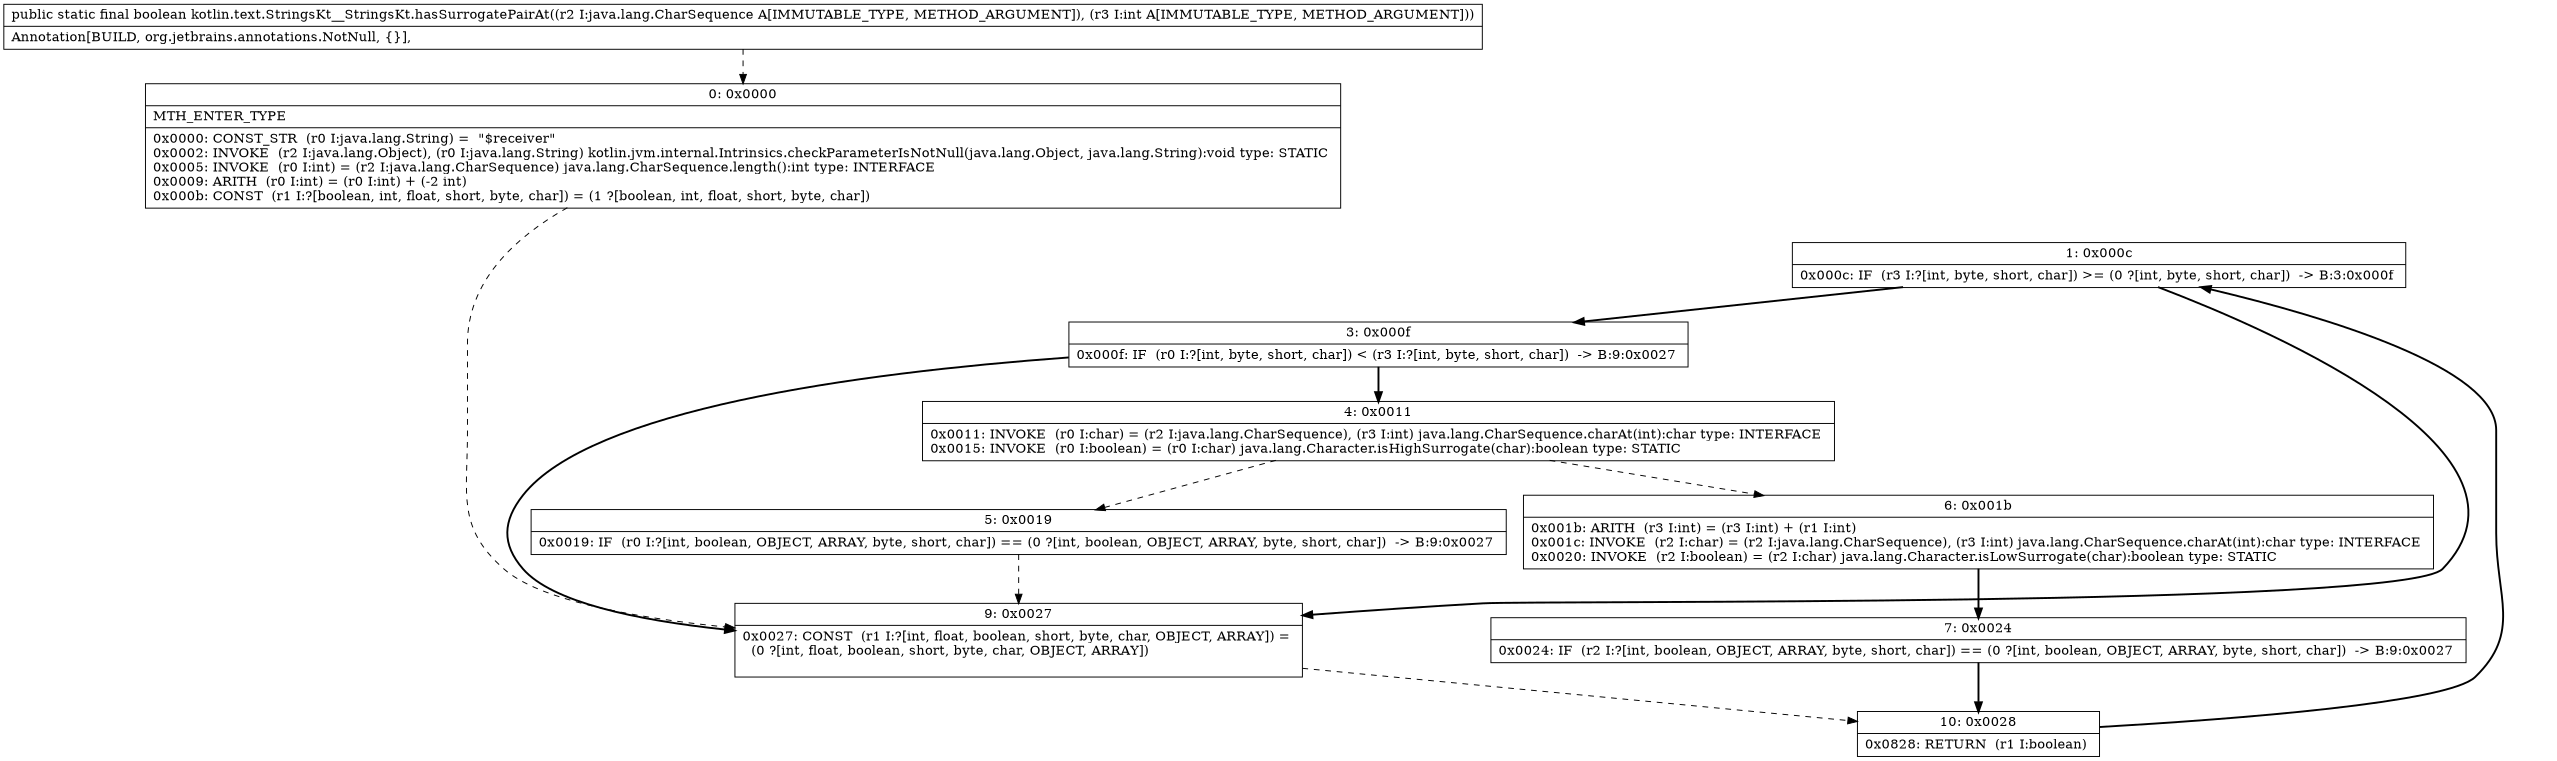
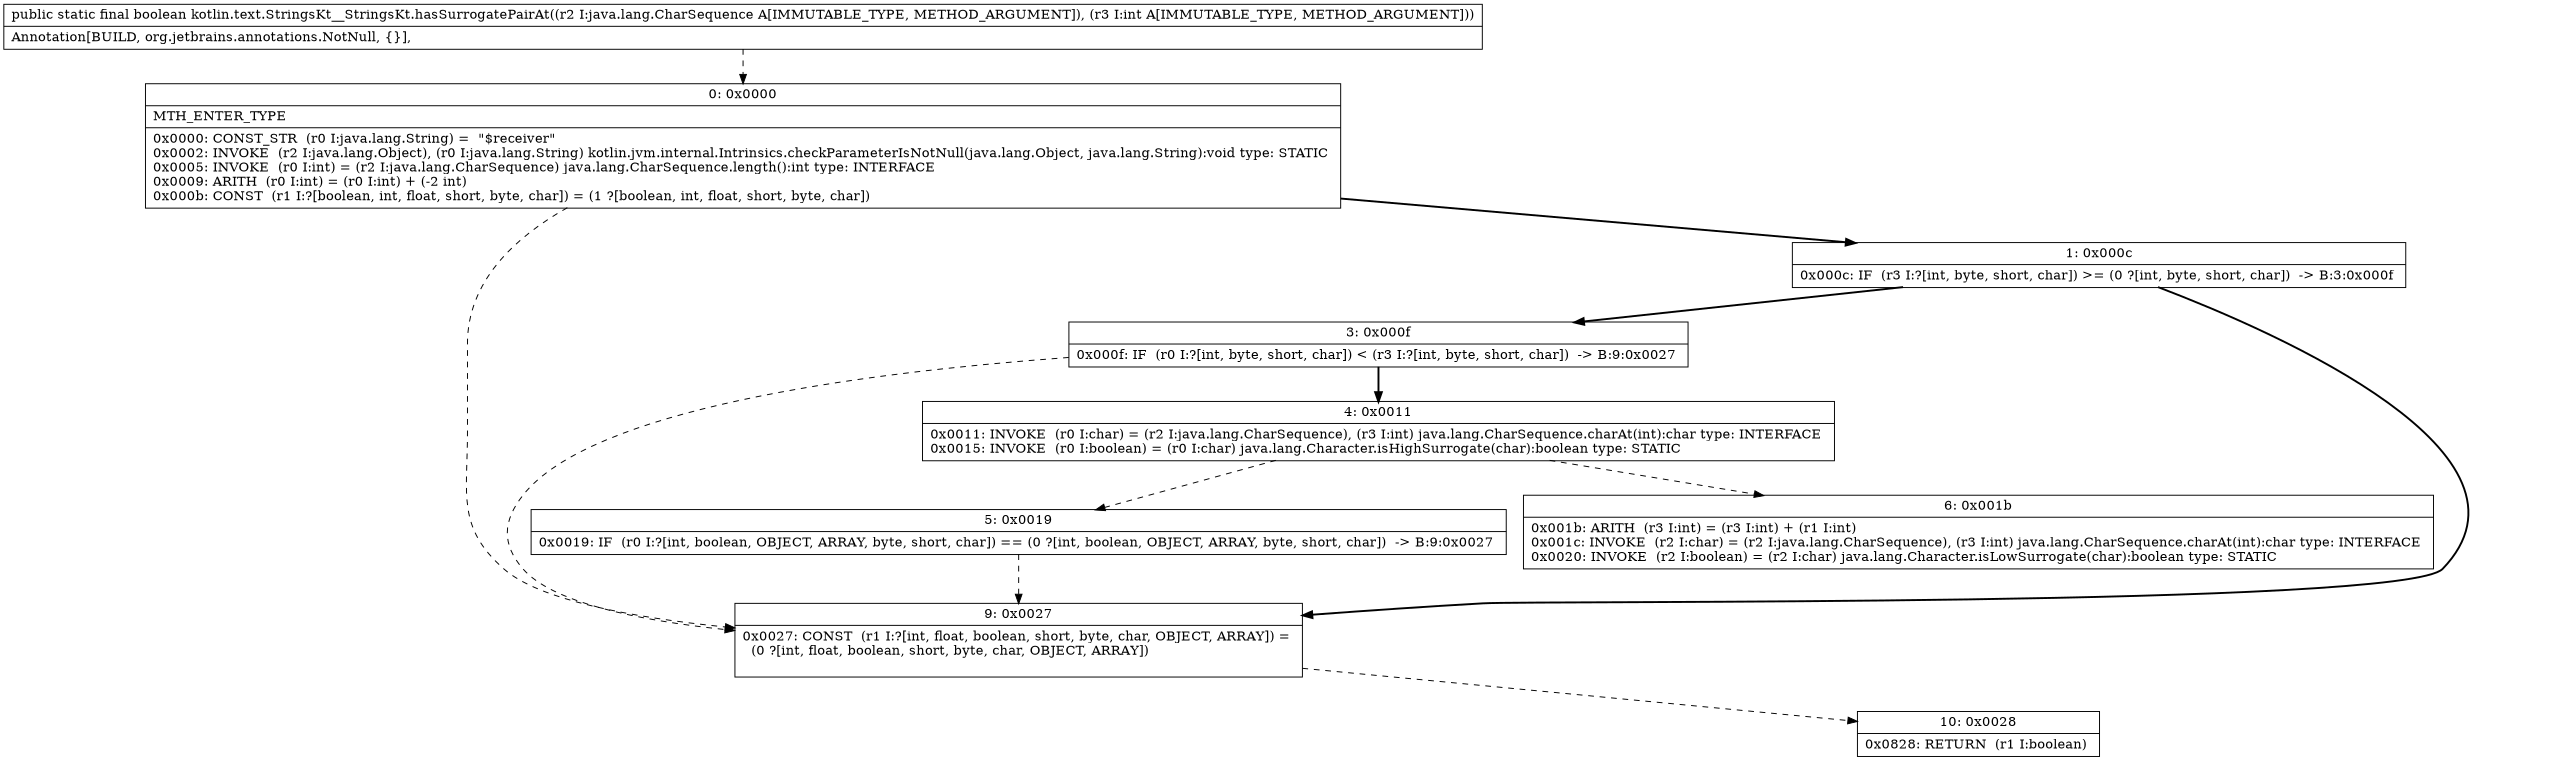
(642, 428) -> (642, 428)
(2500, 583) -> (1593, 220)
(1978, 640) -> none
